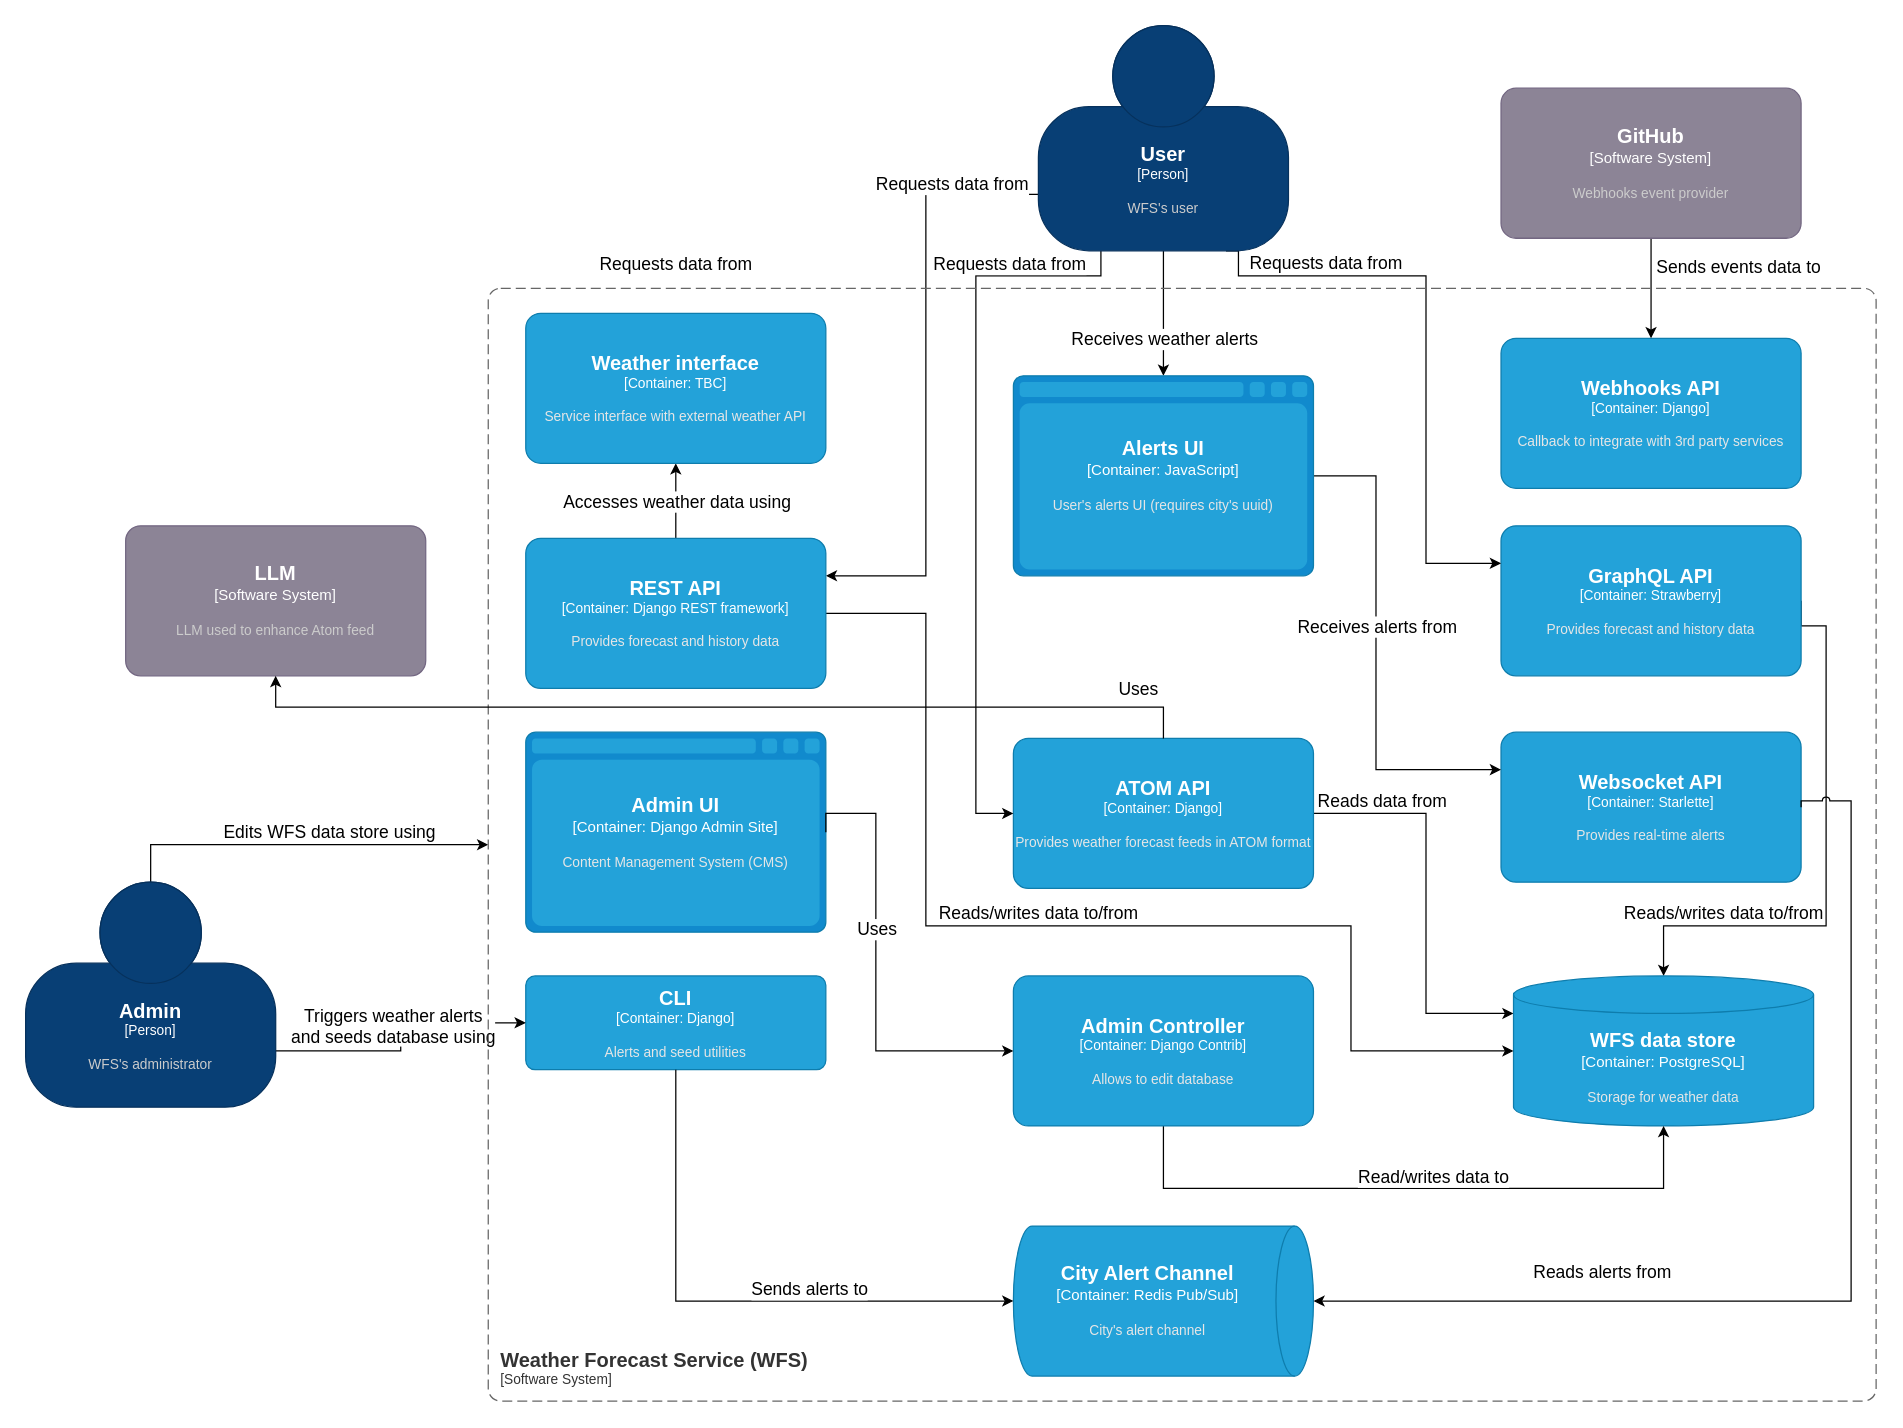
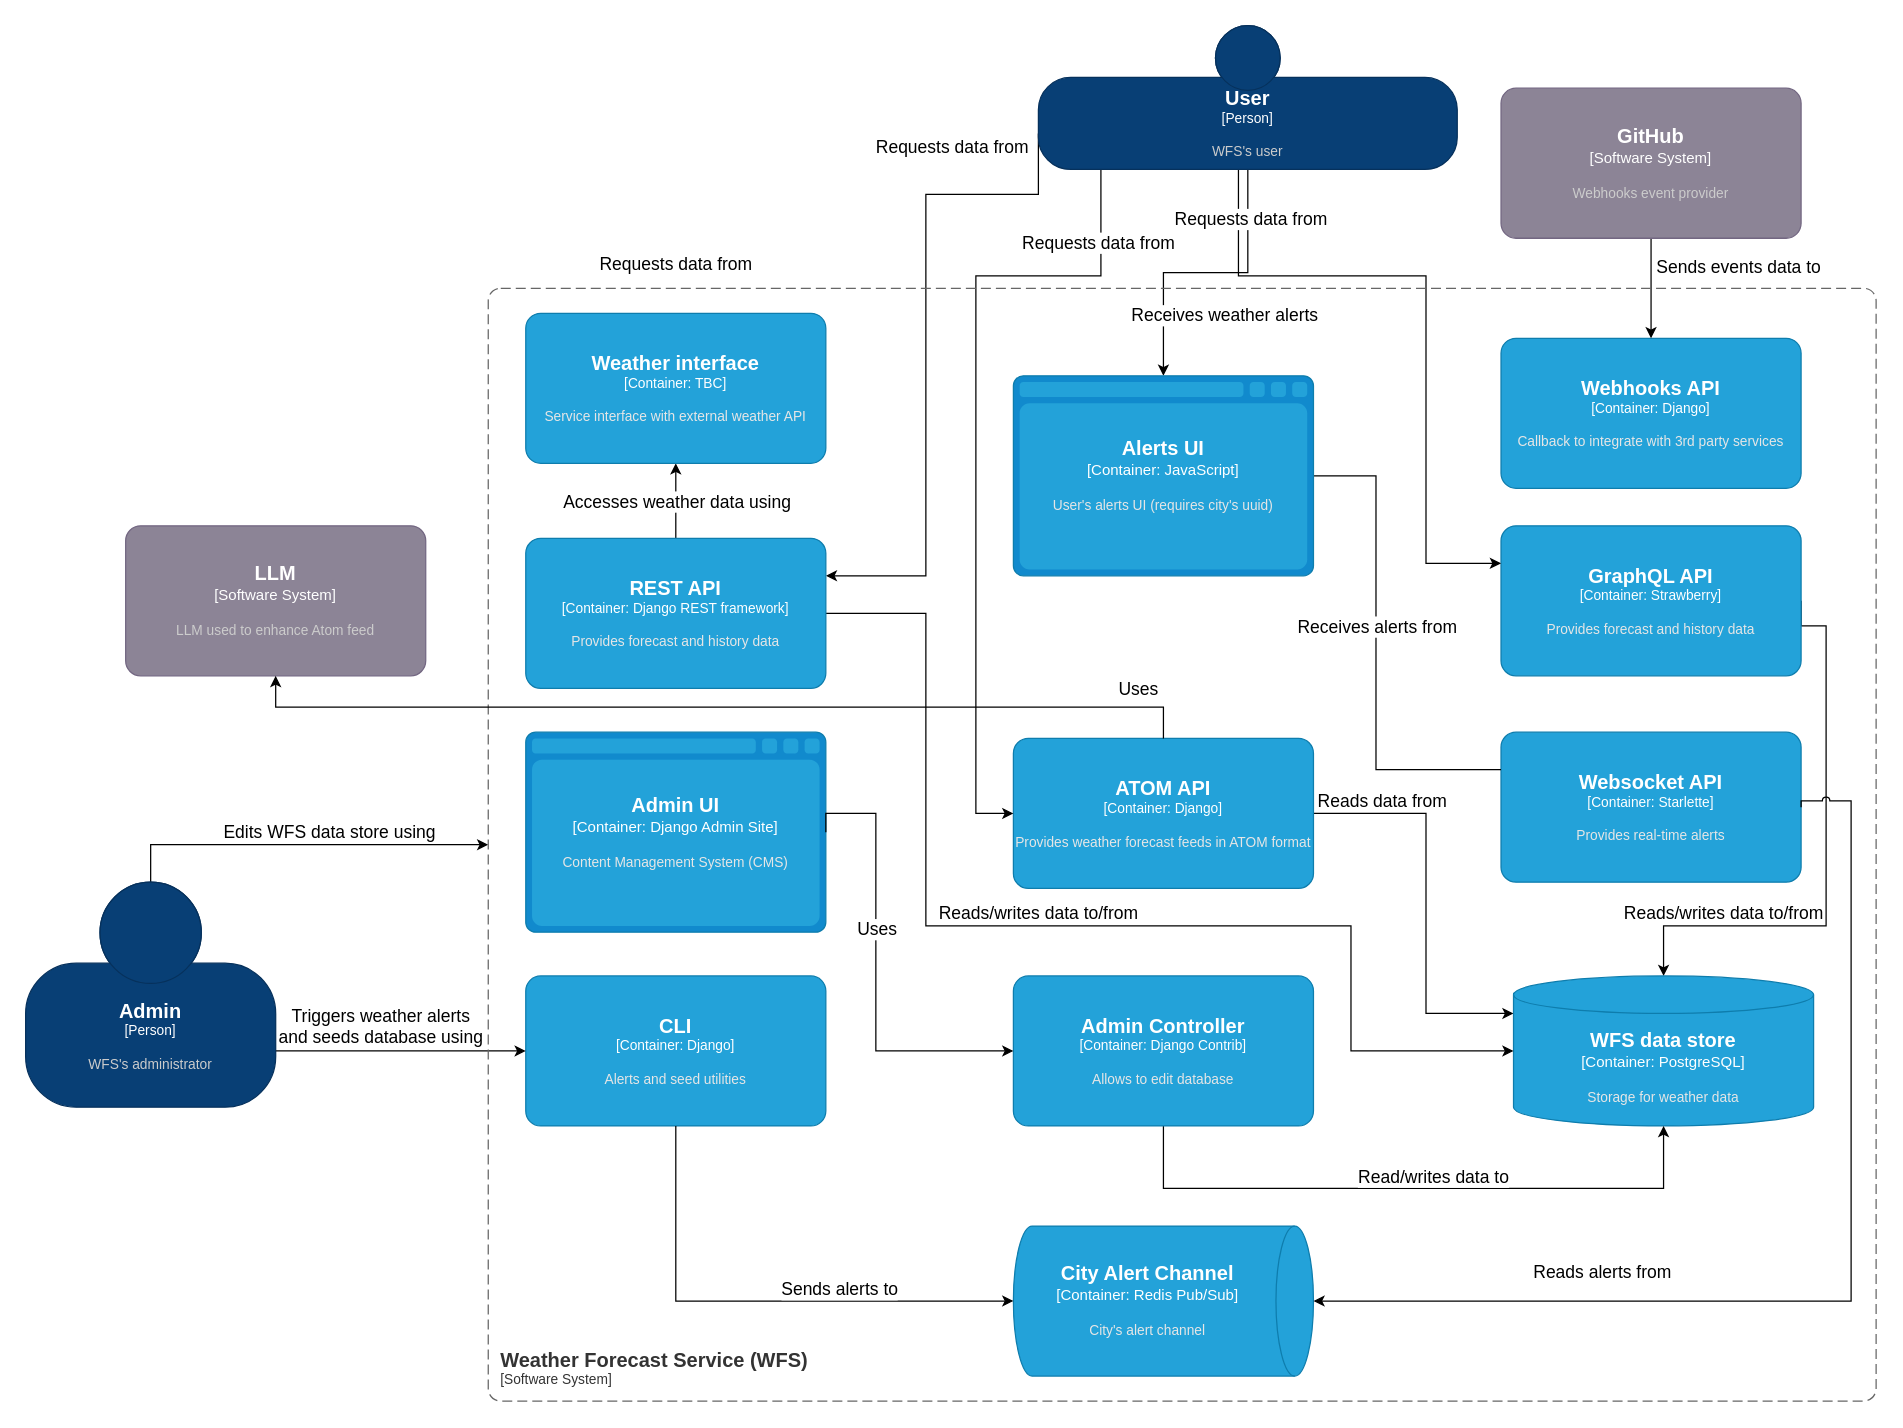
(1163, 138) -> (1248, 98)
(1491, 769) -> (1494, 769)
(676, 1023) -> (676, 1051)
